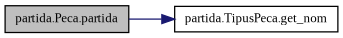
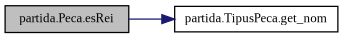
(67, 19) -> (67, 19)
